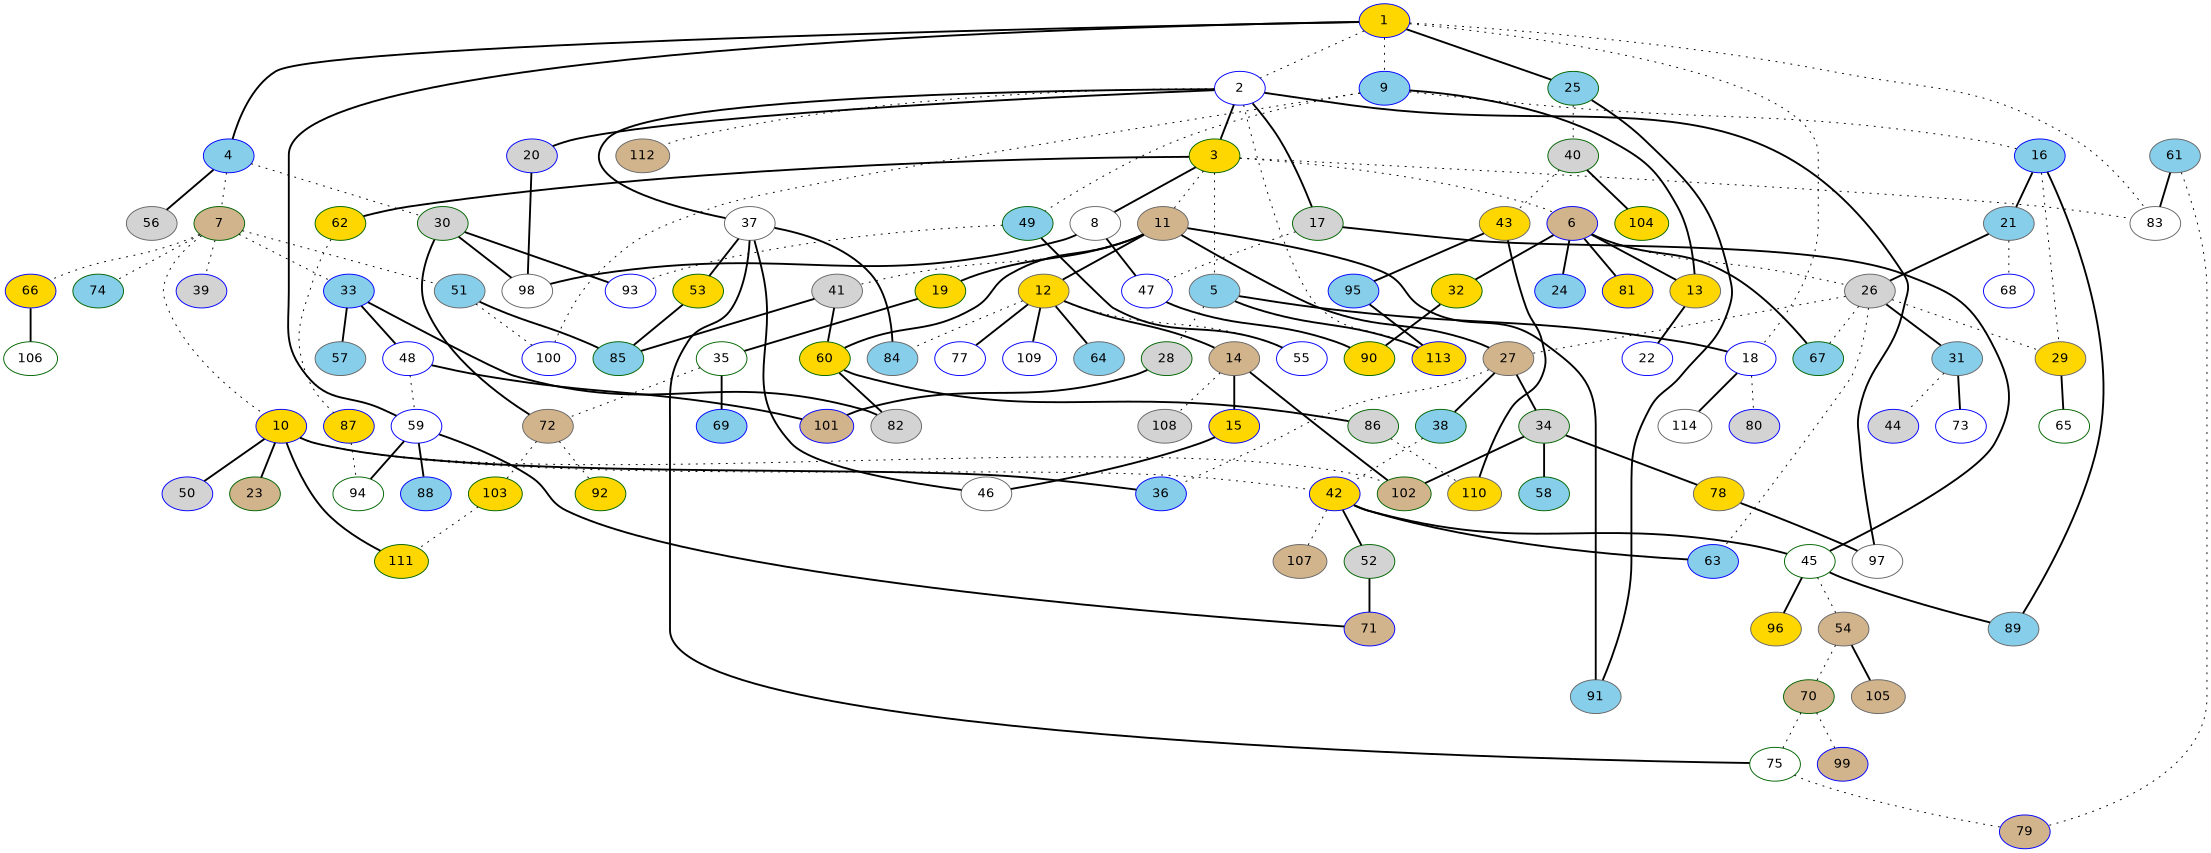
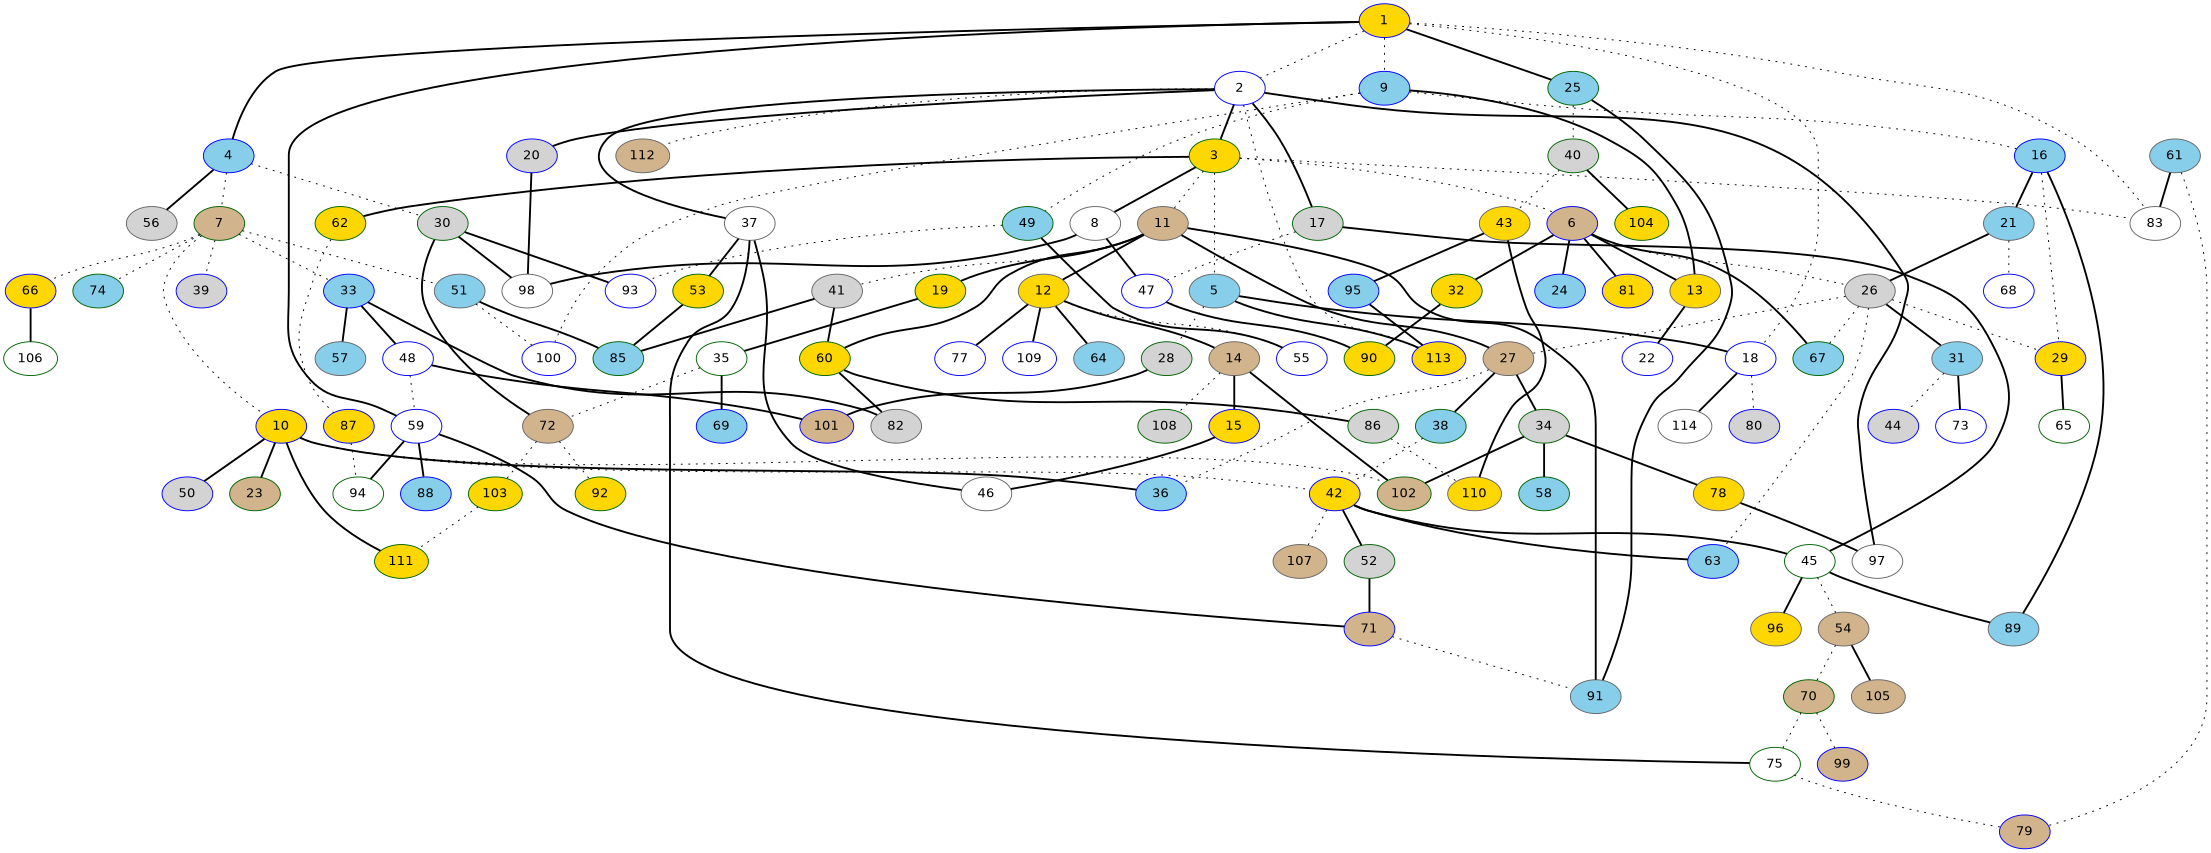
(893, 359) -> none
(2060, 359) -> (2060, 359)
(1165, 426) -> (1165, 426)
none -> (1483, 663)
